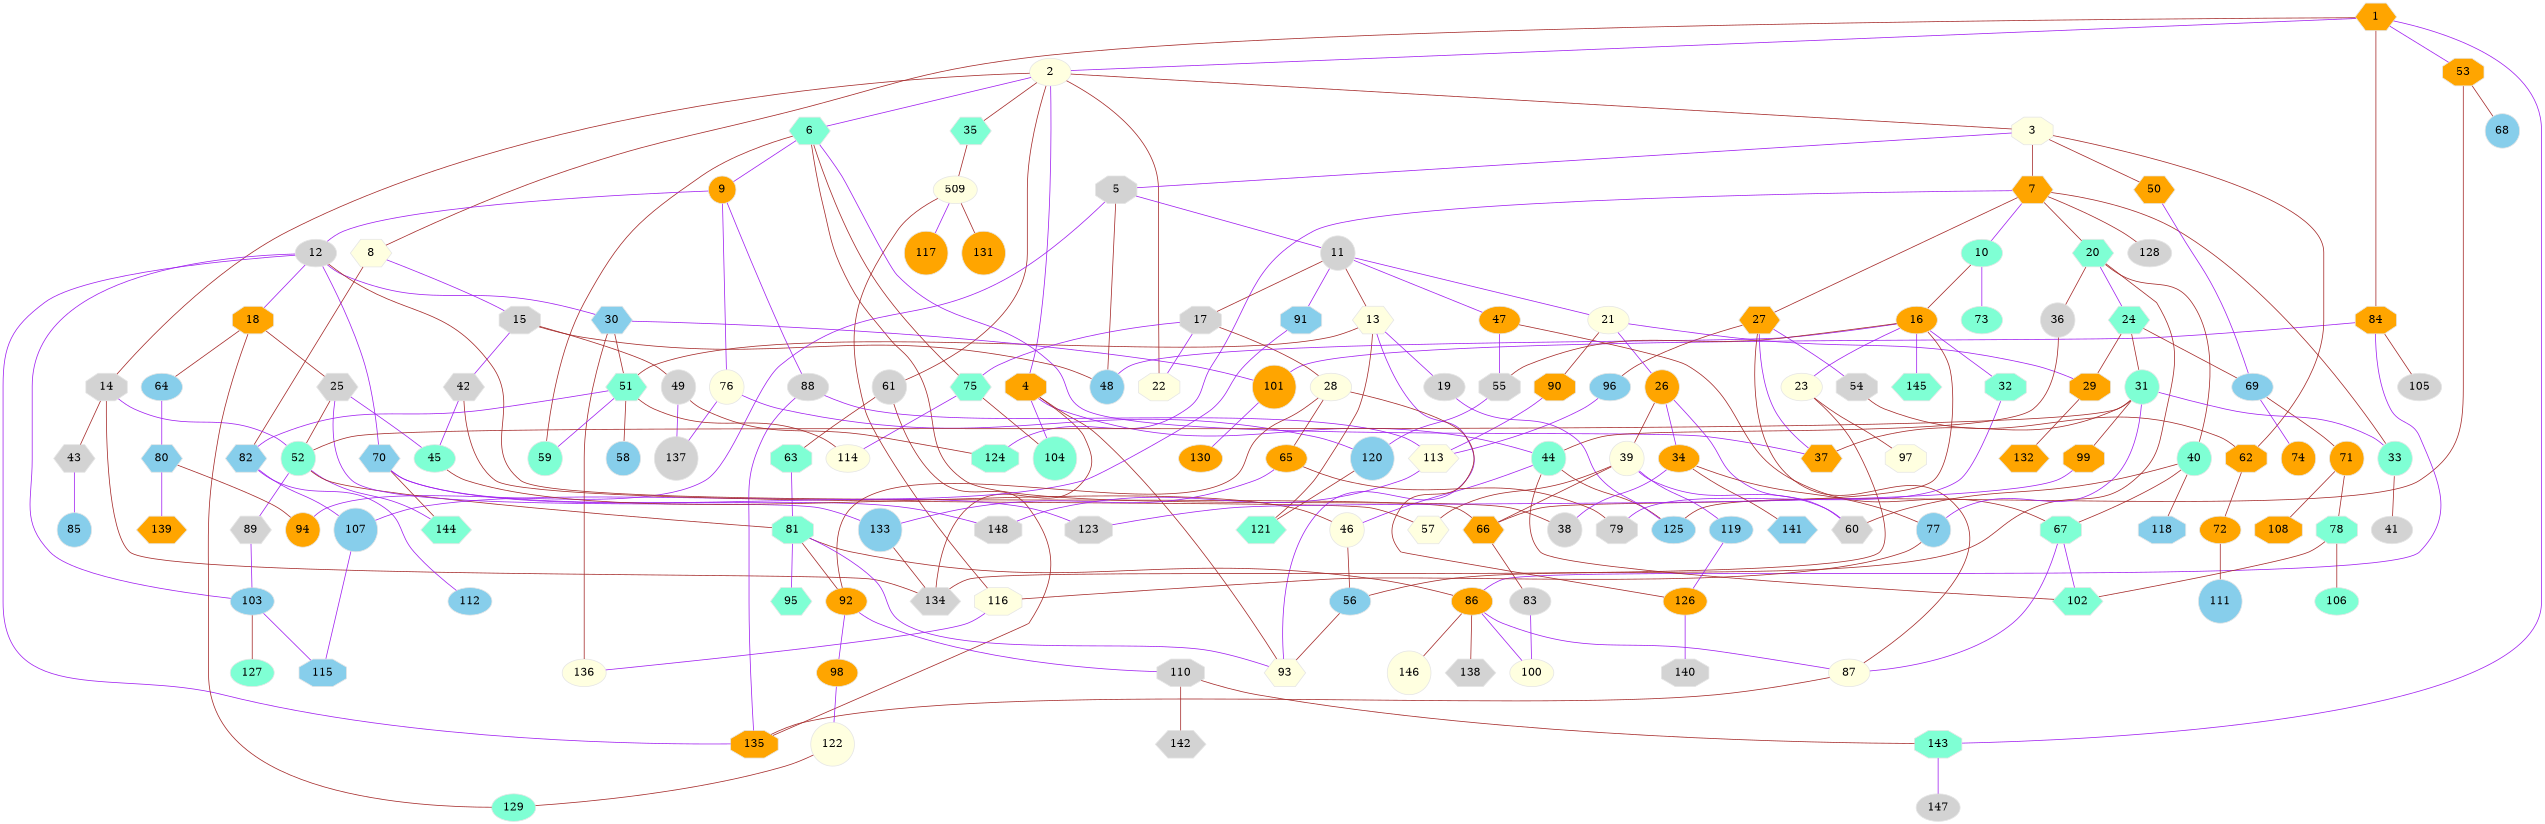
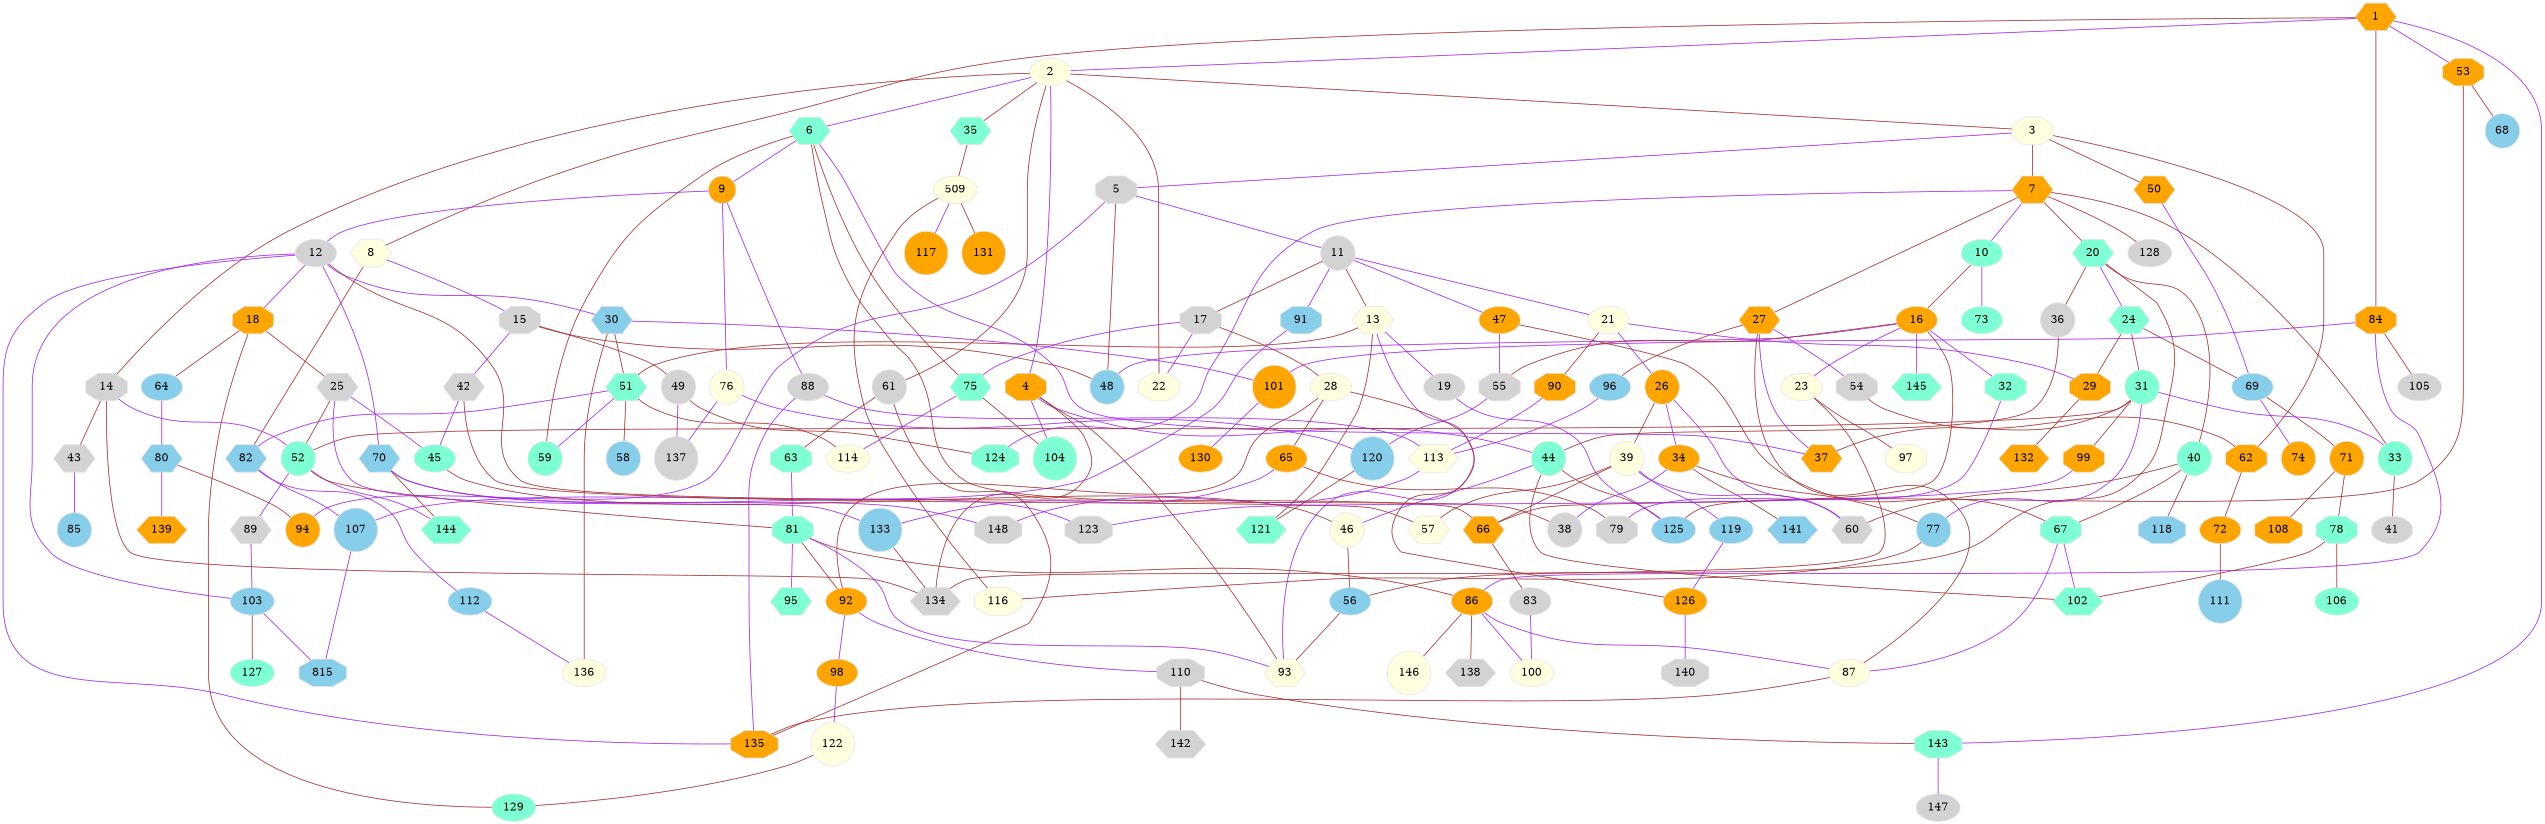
(797, 649) -> (527, 637)
(323, 673) -> (323, 673)
